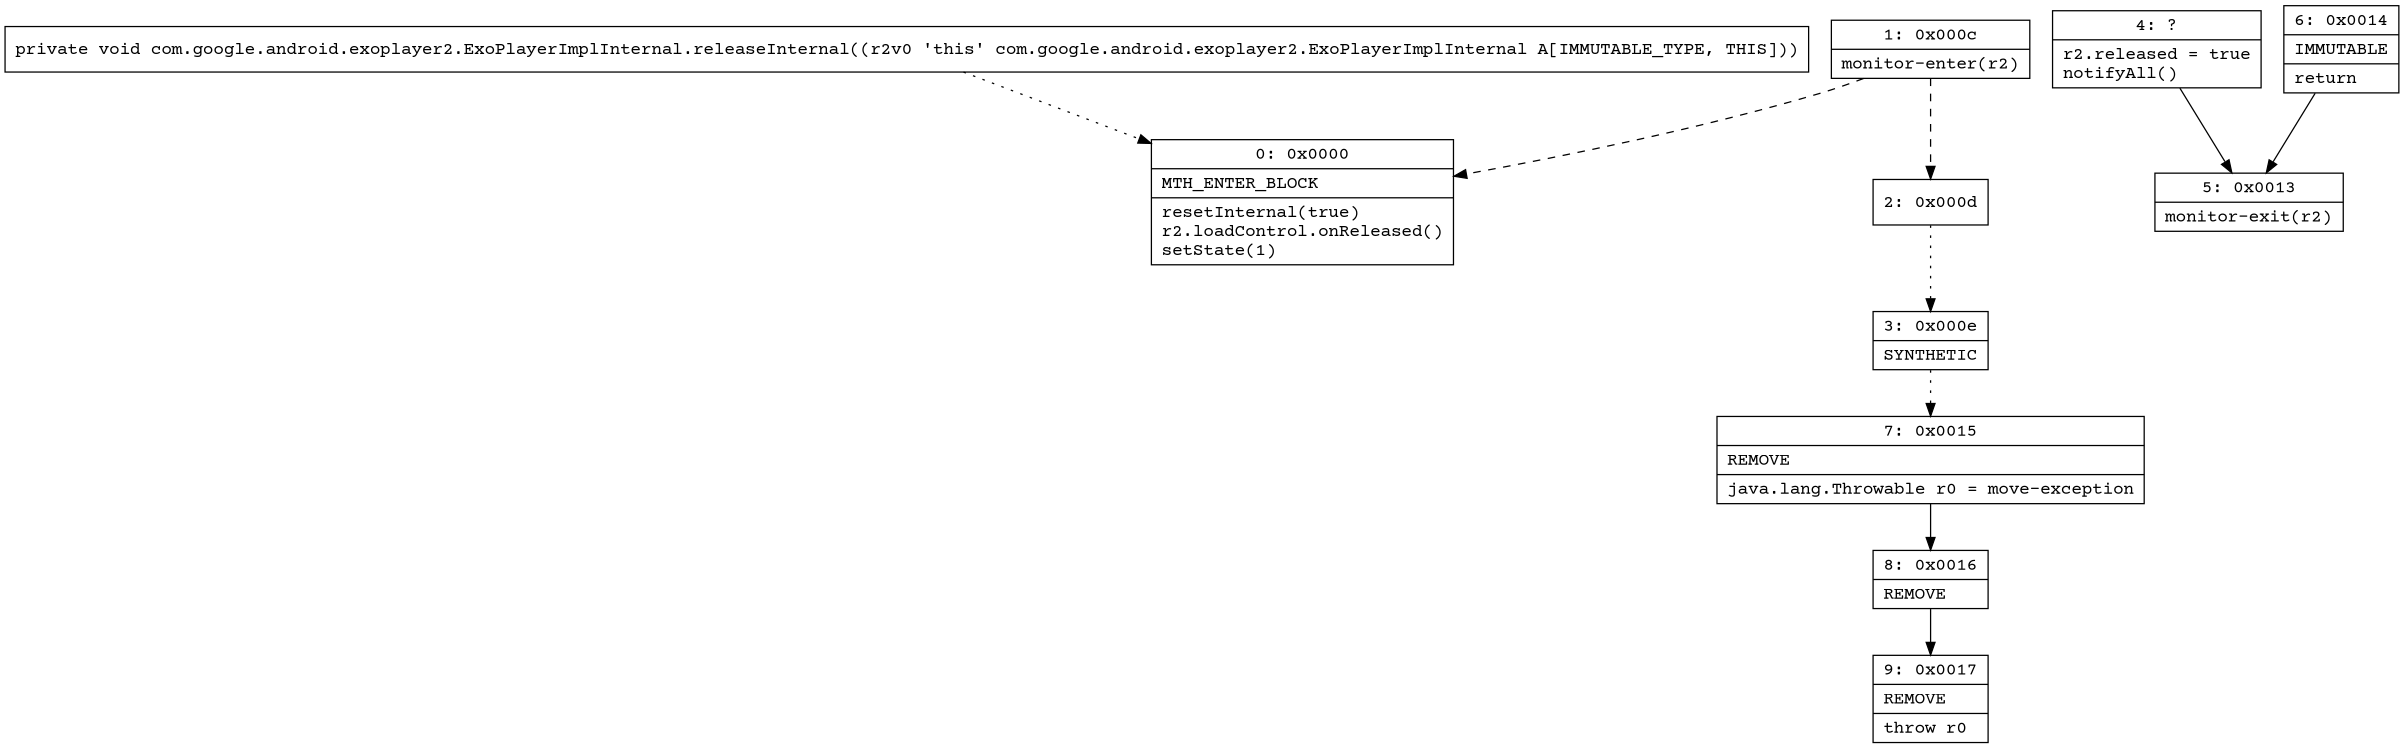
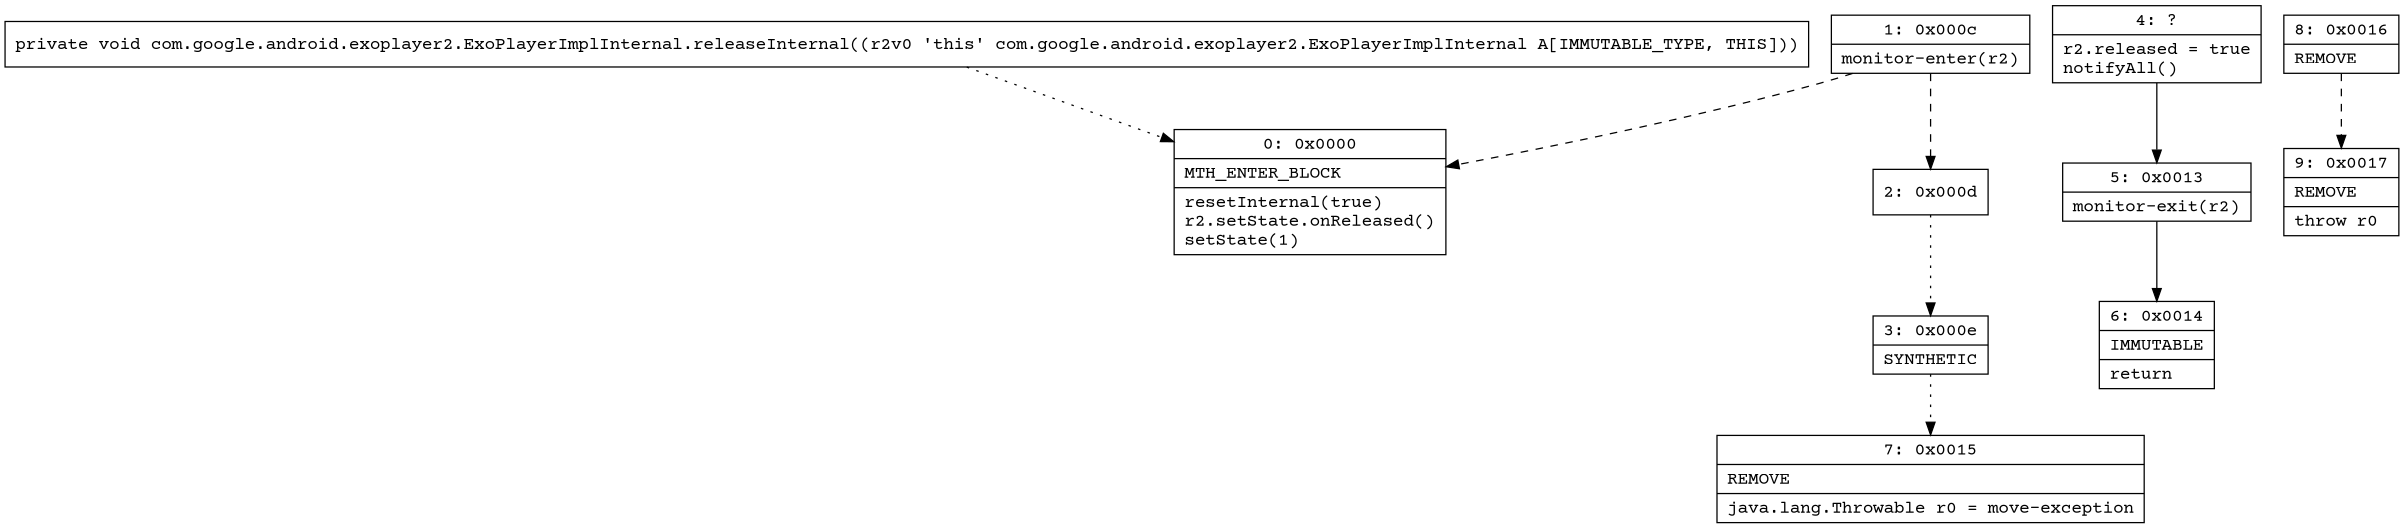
(2294, 128) -> (2157, 255)
(1302, 231) -> (1310, 221)
(1931, 521) -> none
(1931, 626) -> (2341, 104)
